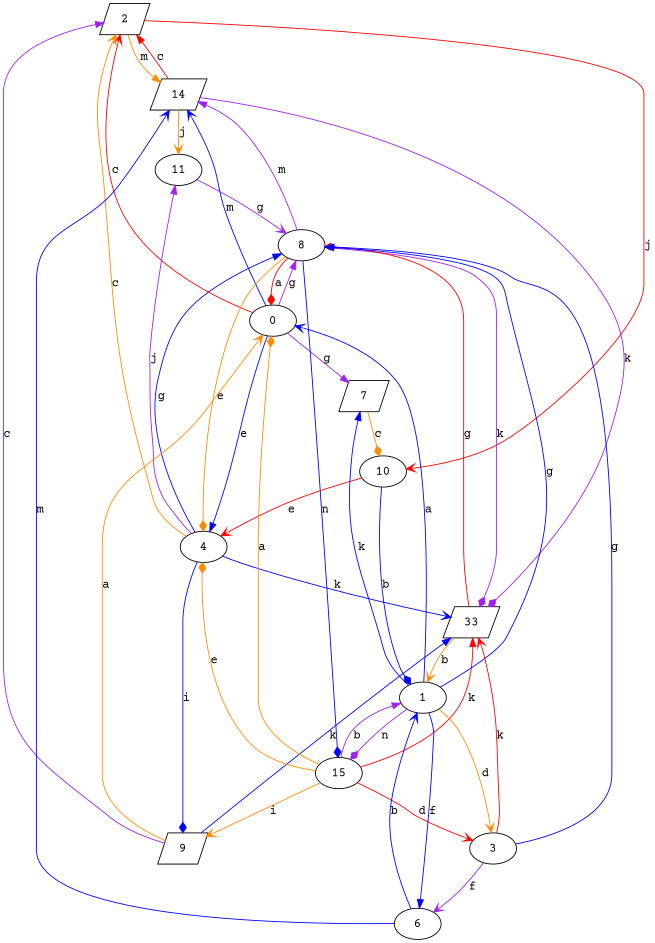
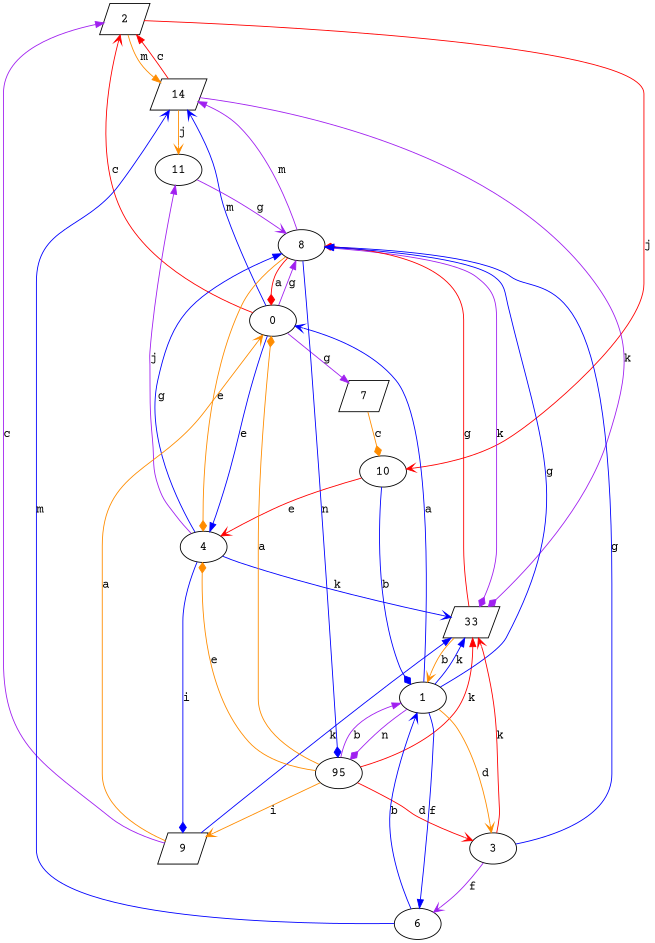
(113, 297) -> none
(357, 558) -> (449, 666)
(339, 773) -> (339, 773)
